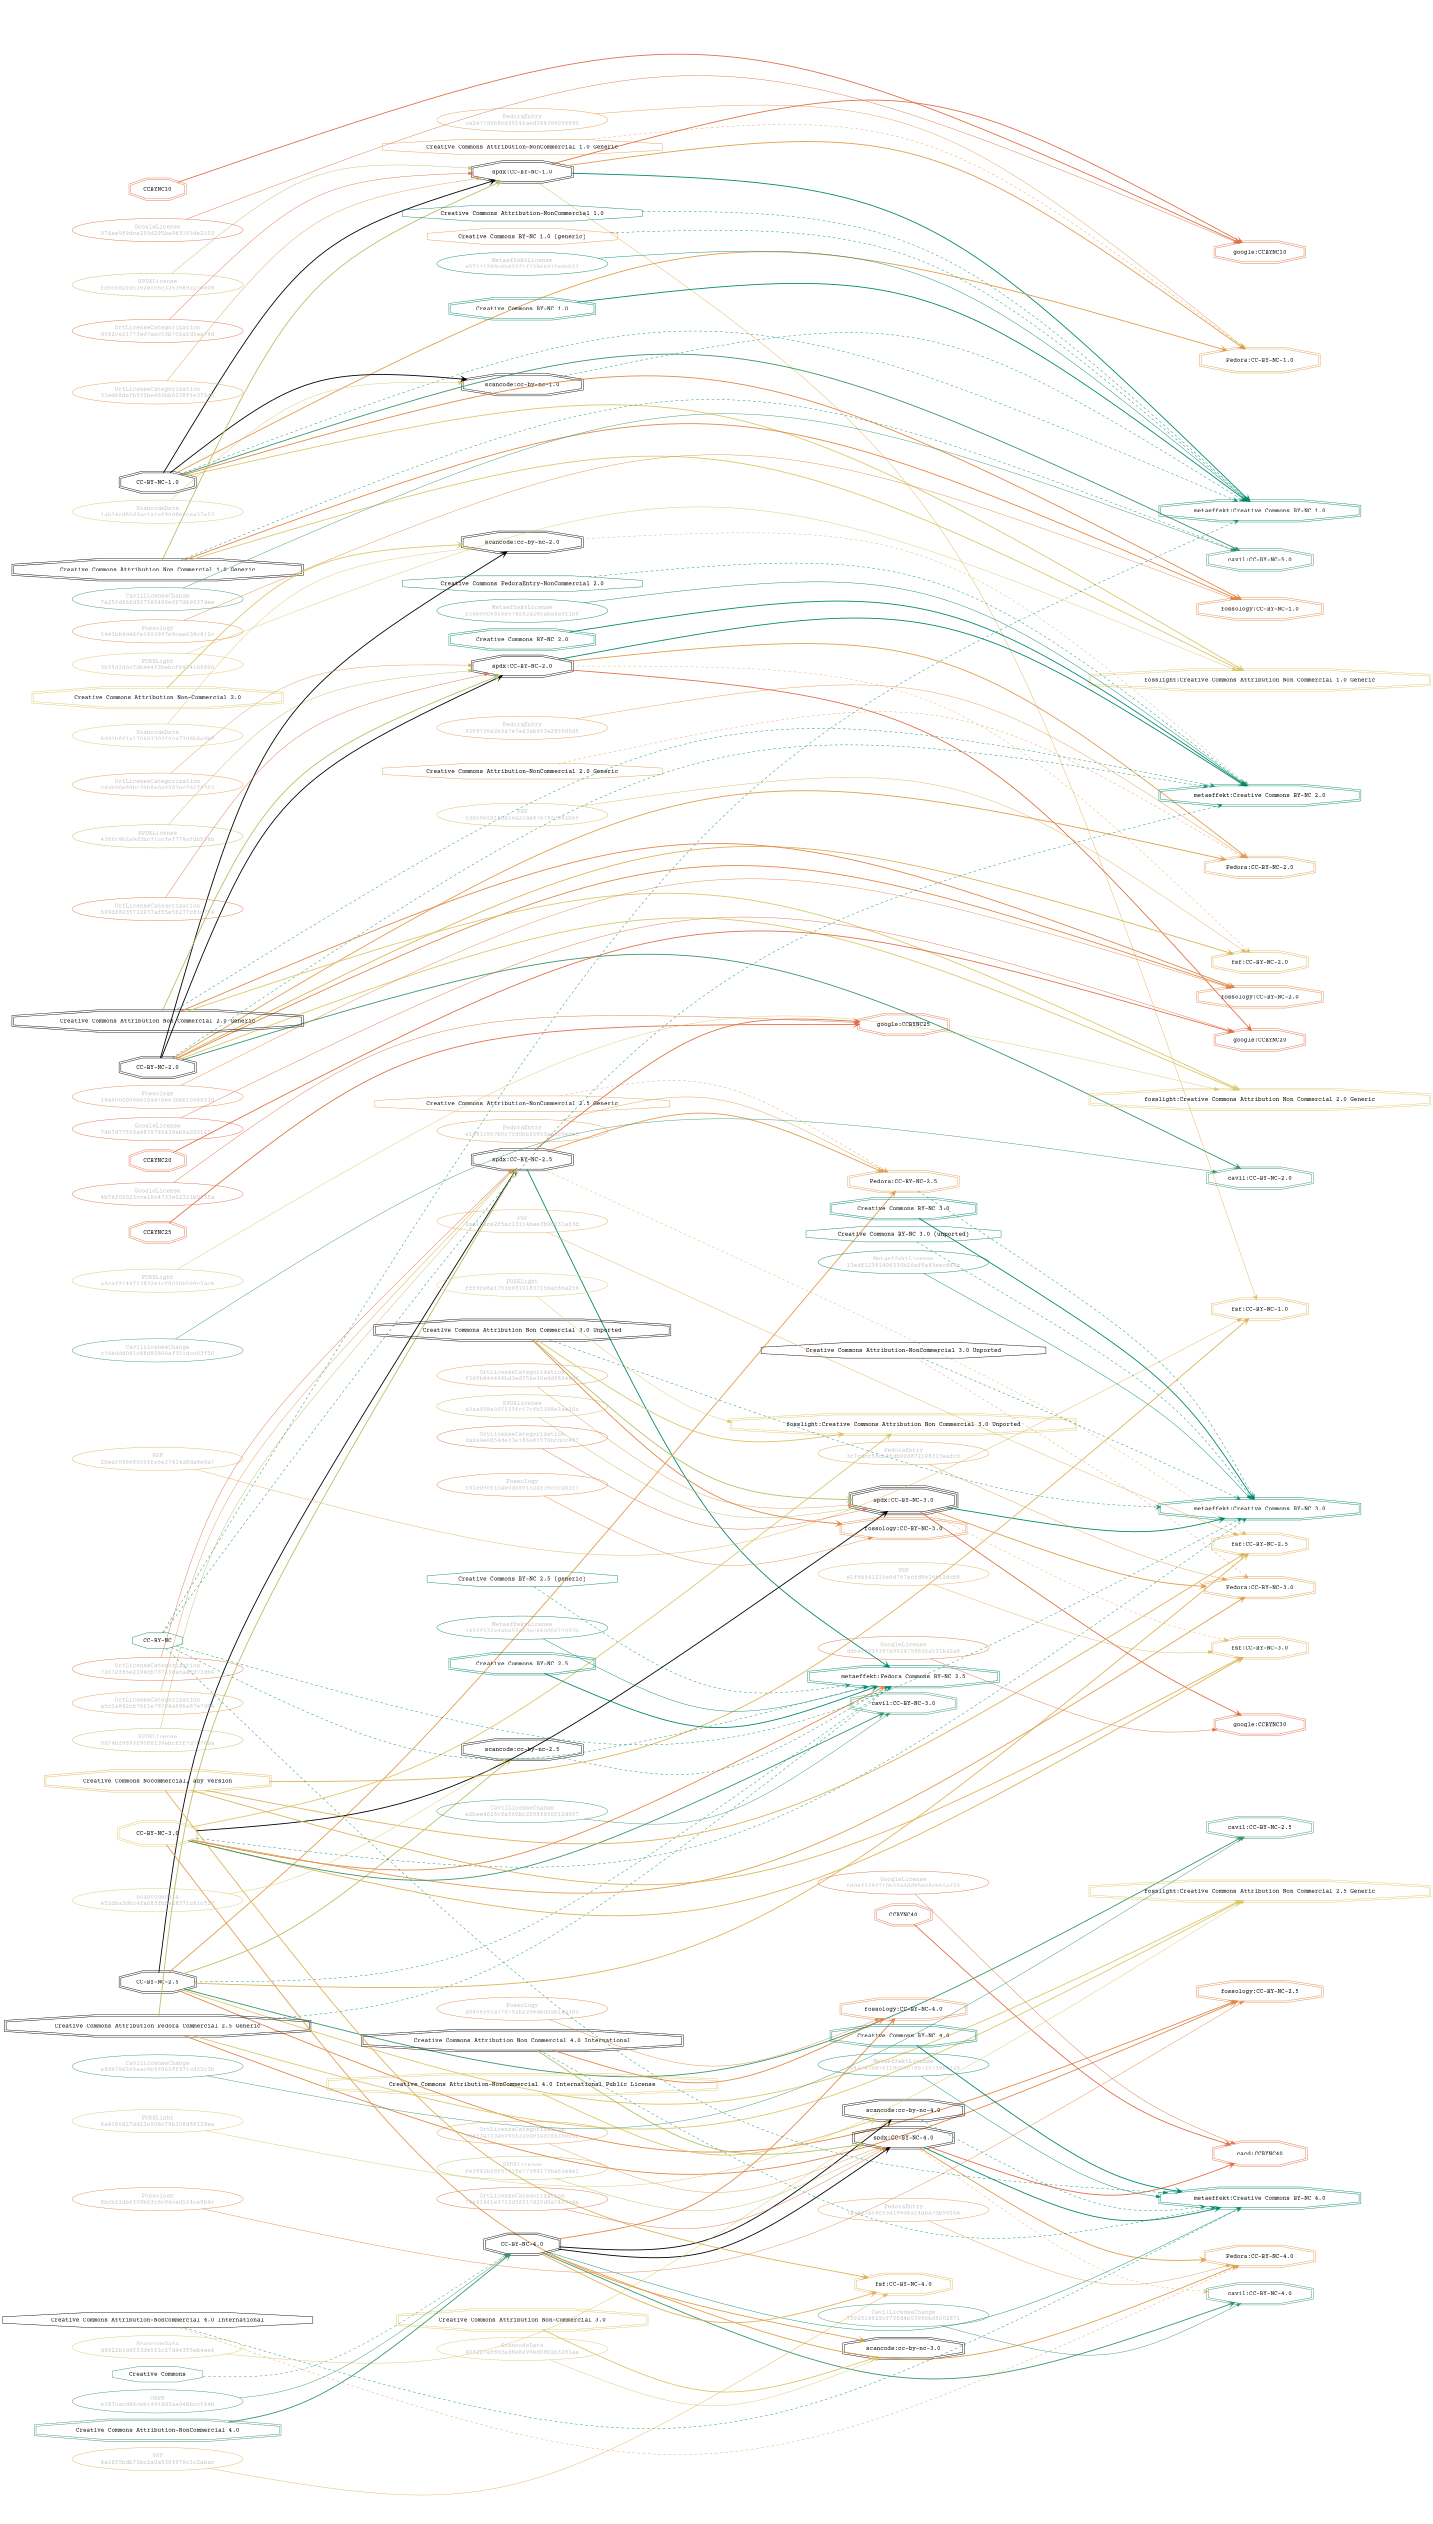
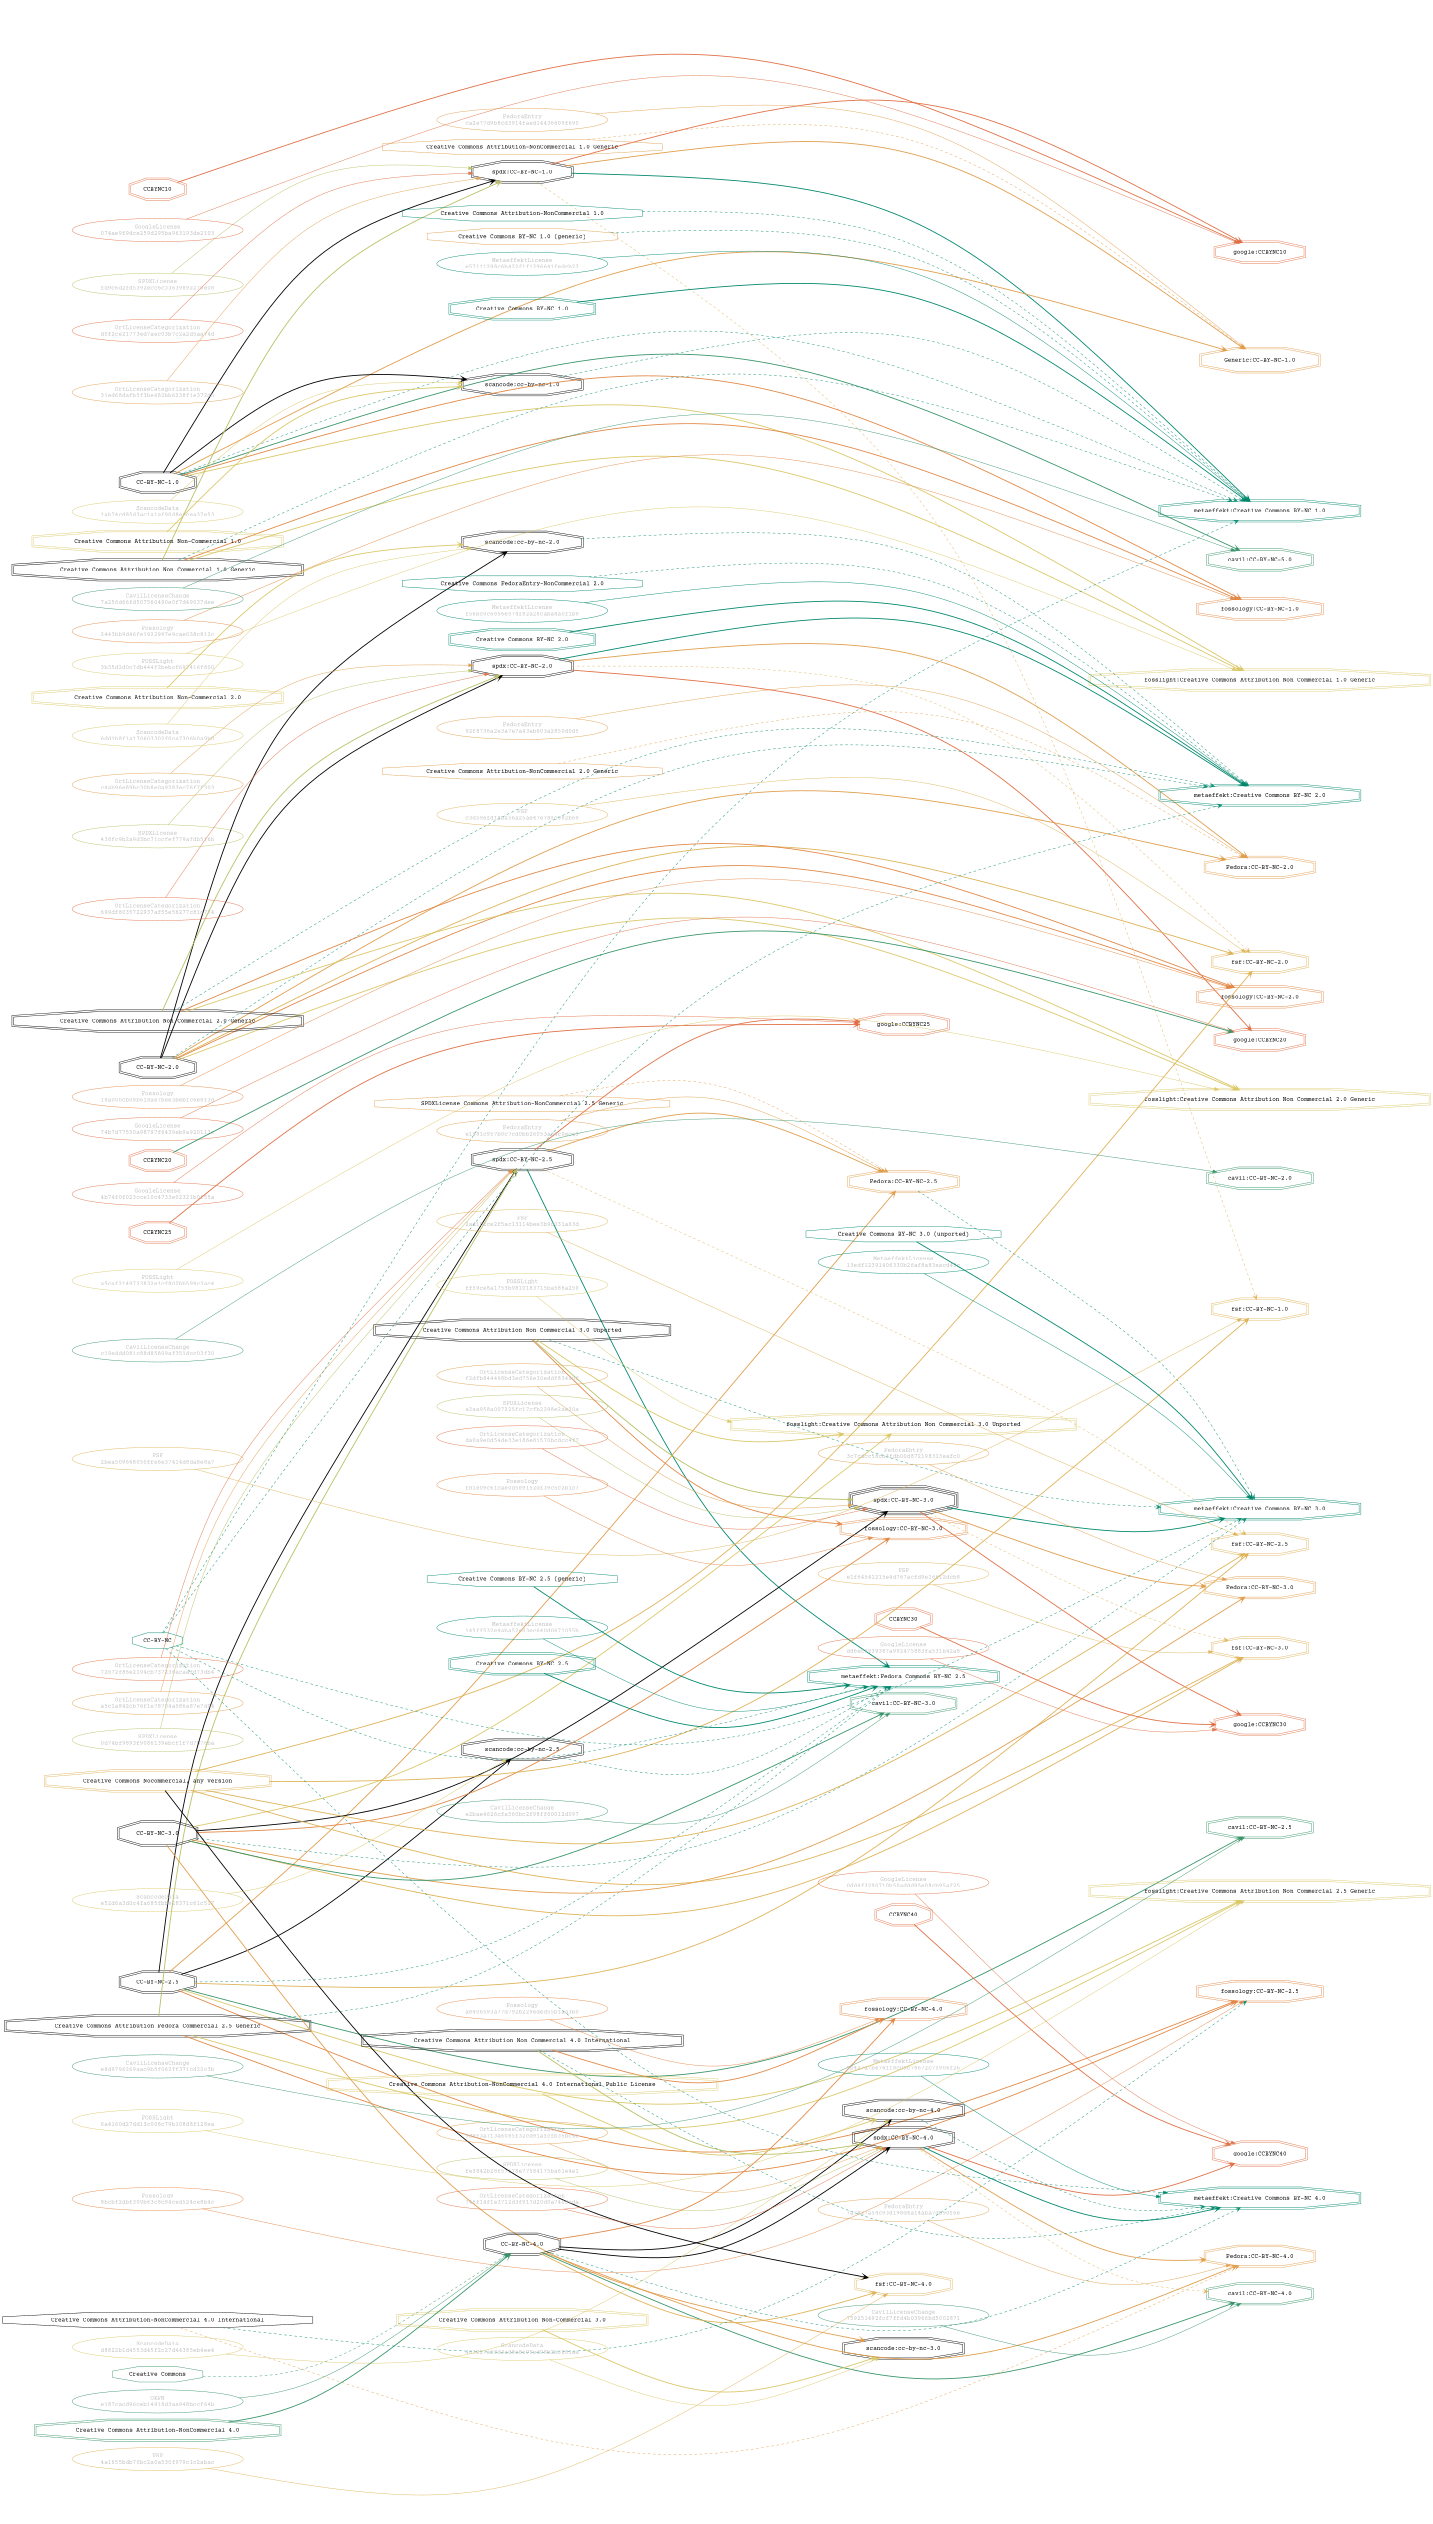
(718, 357) -> (718, 357)
(1260, 360) -> (1260, 360)
(705, 400) -> (695, 376)
none -> (158, 541)
(947, 567) -> (947, 567)
(1013, 657) -> (1013, 657)
(684, 938) -> (684, 938)
(723, 961) -> none
(522, 1104) -> (522, 1104)
(904, 1209) -> none
(904, 1350) -> none
(1097, 1351) -> (1097, 1351)
(666, 1451) -> (666, 1451)
none -> (800, 1485)
none -> (904, 1619)
(679, 1675) -> (671, 1671)
(158, 1833) -> (158, 1833)
(533, 1849) -> (564, 1747)
(354, 1885) -> (354, 1885)
(904, 2036) -> none
(470, 2141) -> (470, 2141)
(1260, 2154) -> (1260, 2154)
(898, 2330) -> (898, 2330)
(727, 2422) -> (773, 2302)
